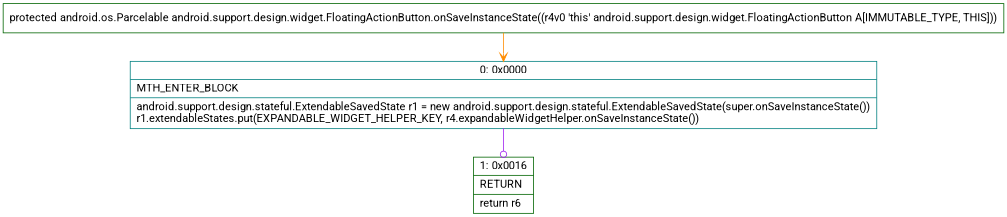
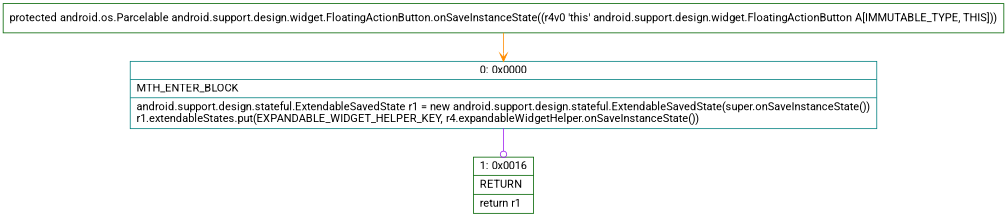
(500, 203) -> (500, 203)
